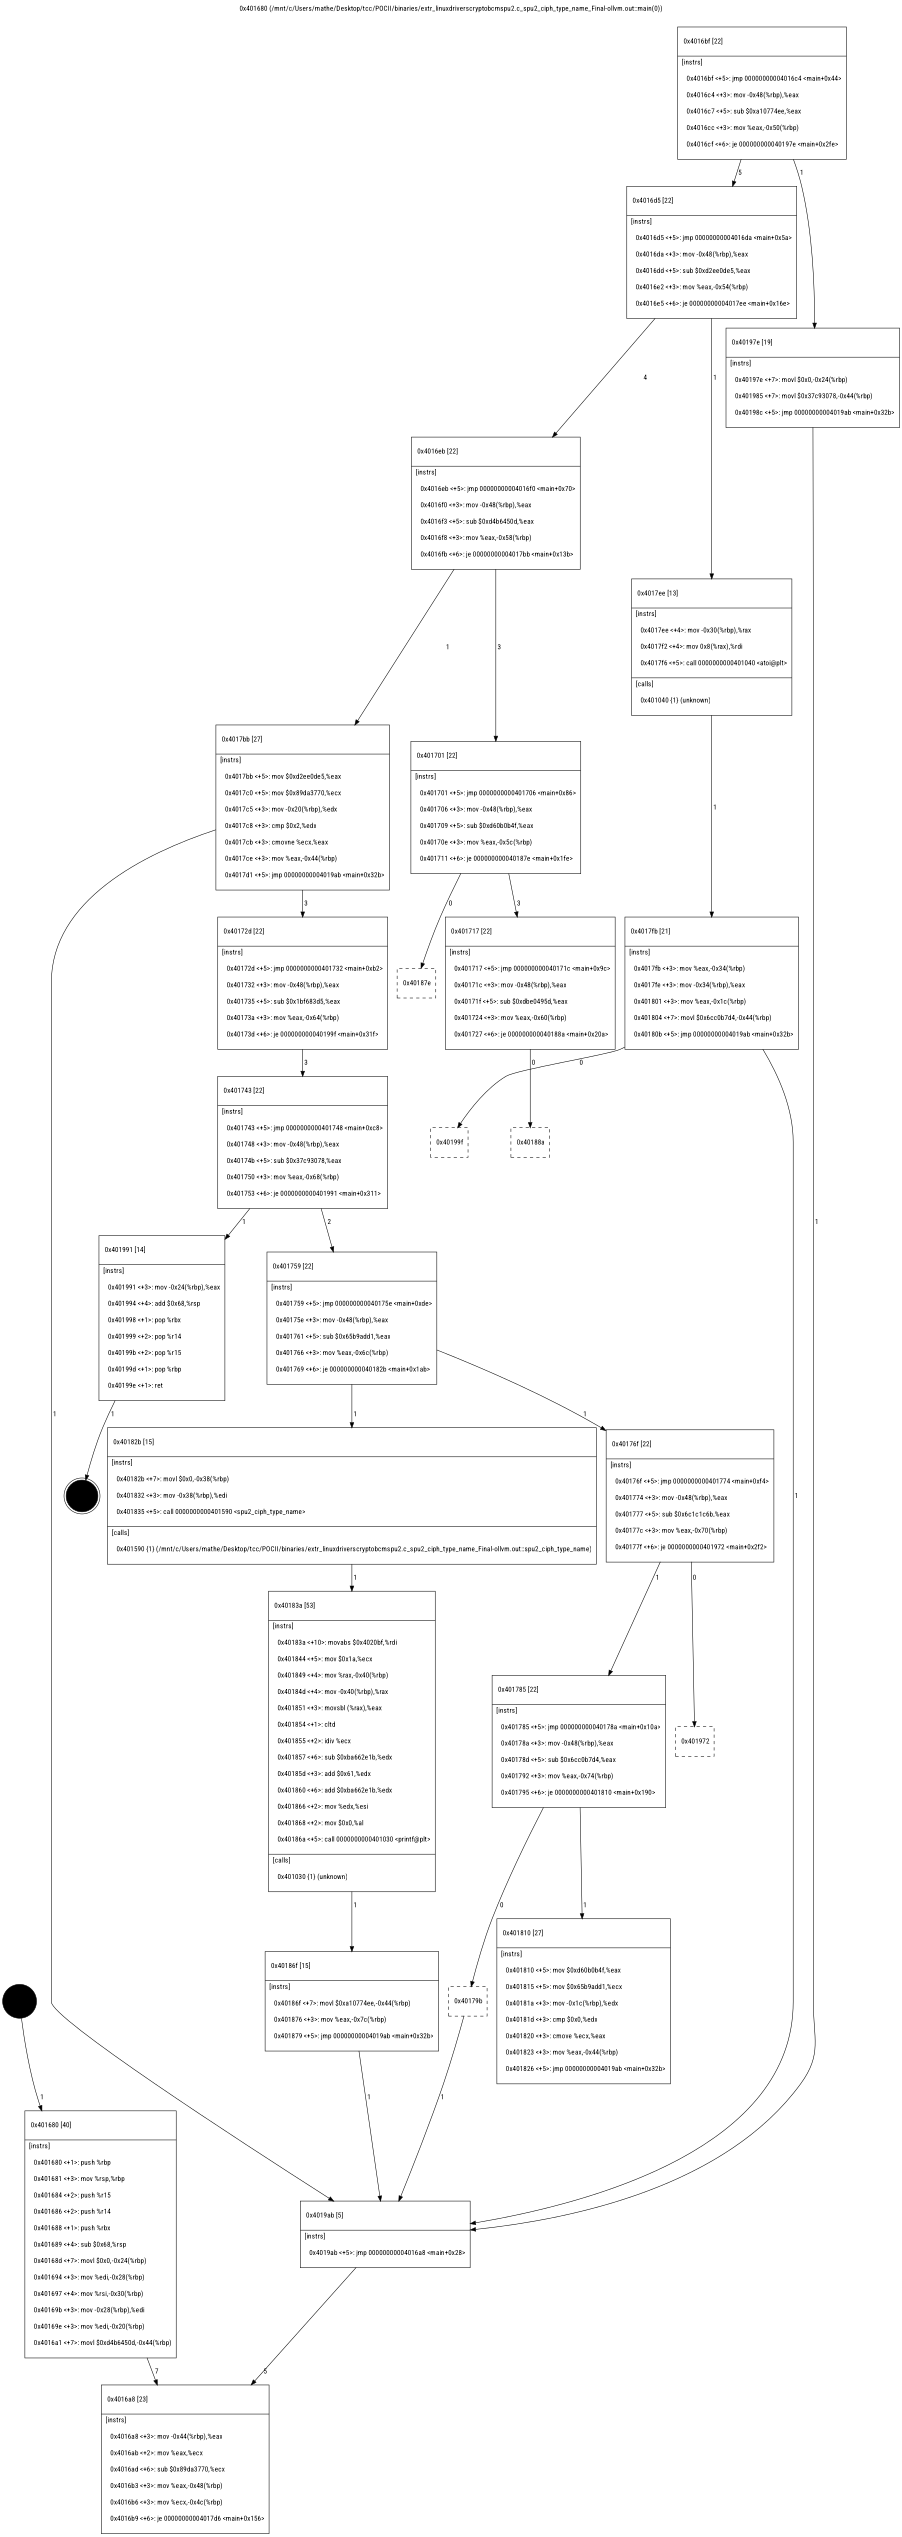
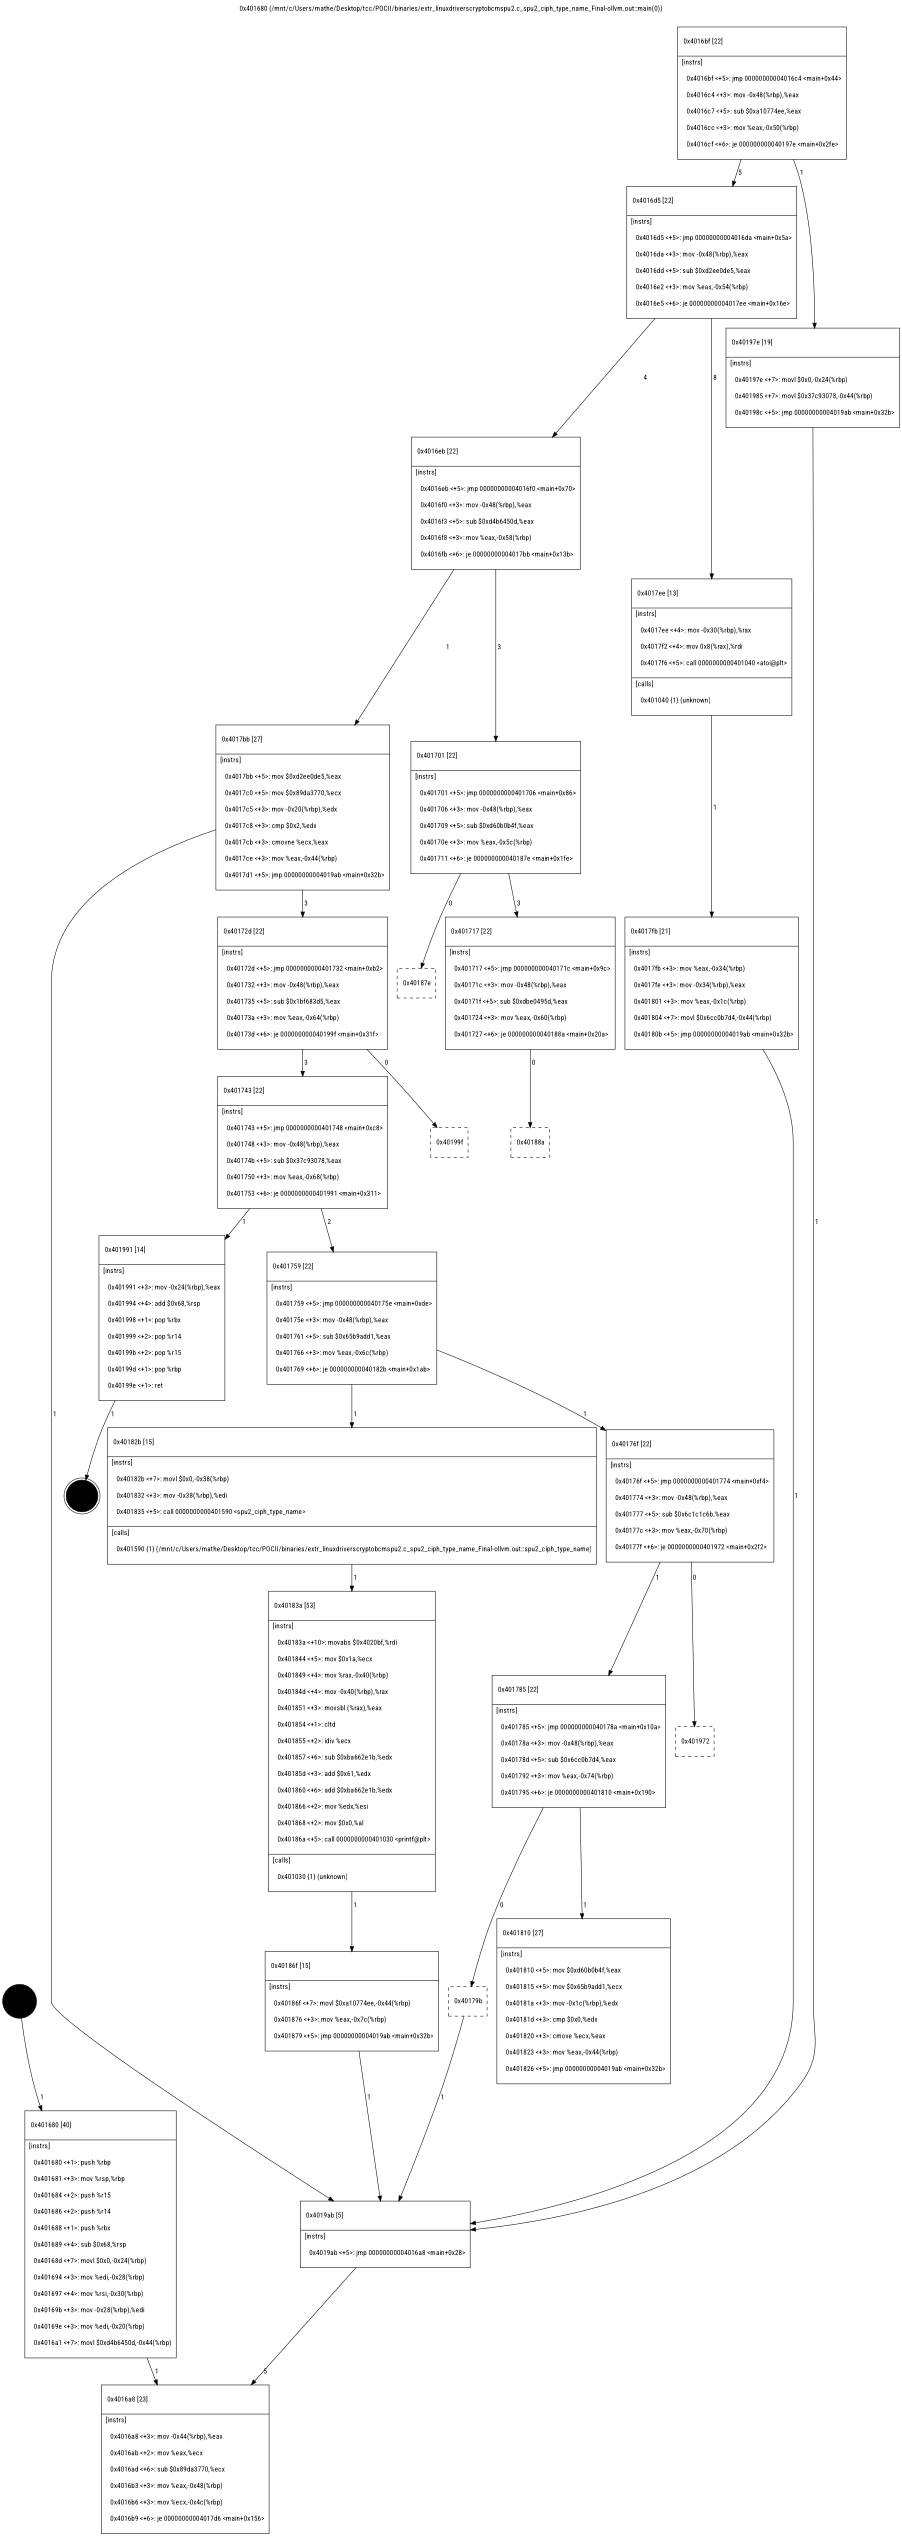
(714, 378) -> (714, 378)
(538, 1068) -> (401, 1086)
(156, 2371) -> (156, 2371)
